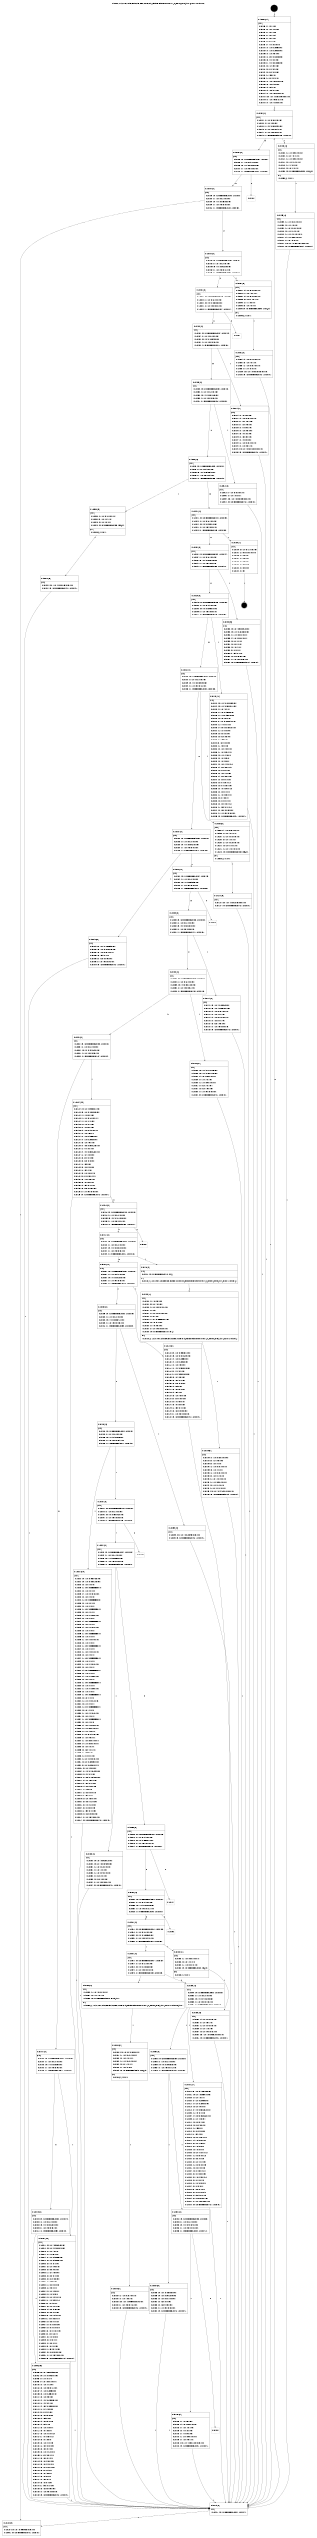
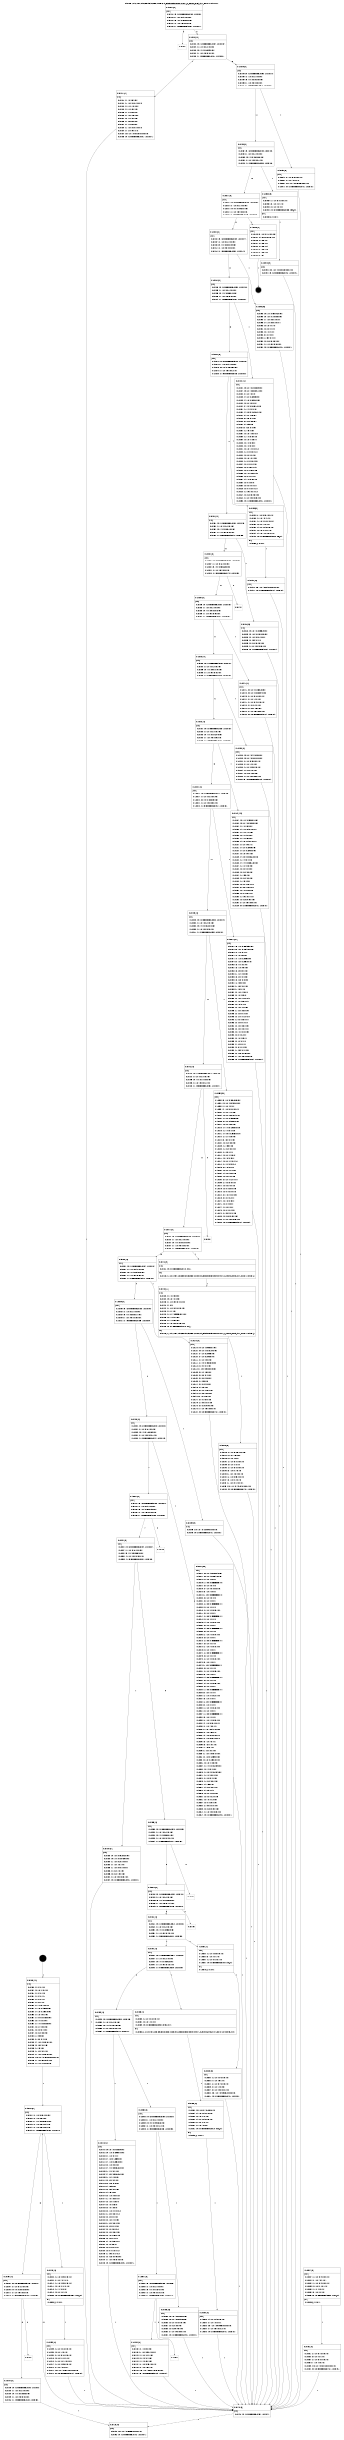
(223, 264) -> none
(112, 1199) -> (205, 999)
